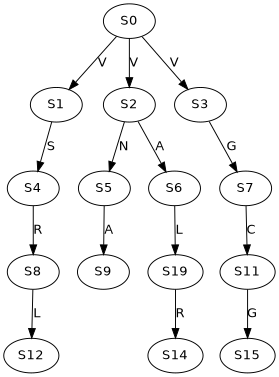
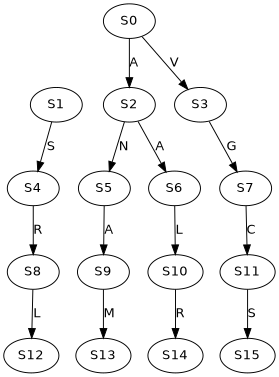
(96, 59) -> none
(134, 63) -> (134, 63)
(175, 272) -> (175, 272)
(252, 314) -> (252, 314)
none -> (103, 356)
